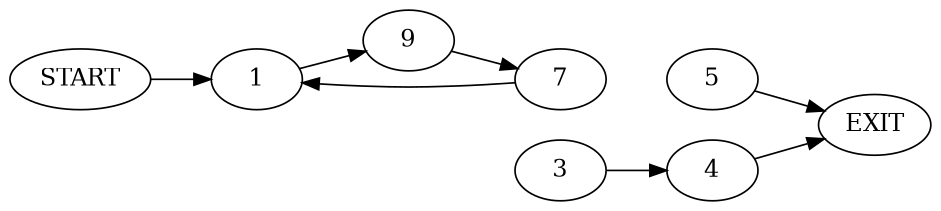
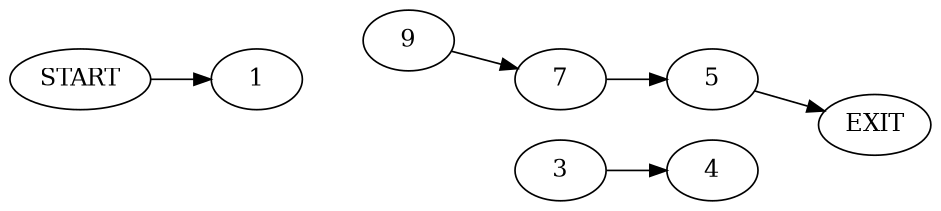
(325, 62) -> none
(417, 87) -> (628, 79)
(781, 151) -> none
